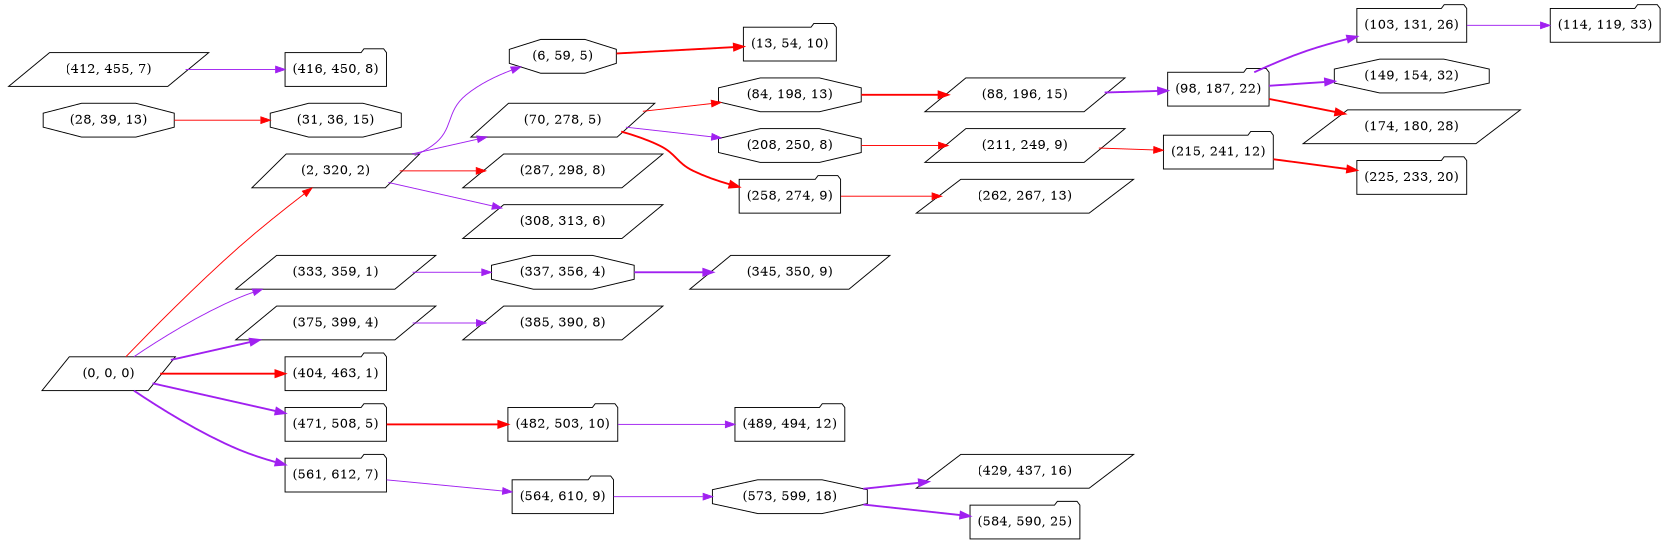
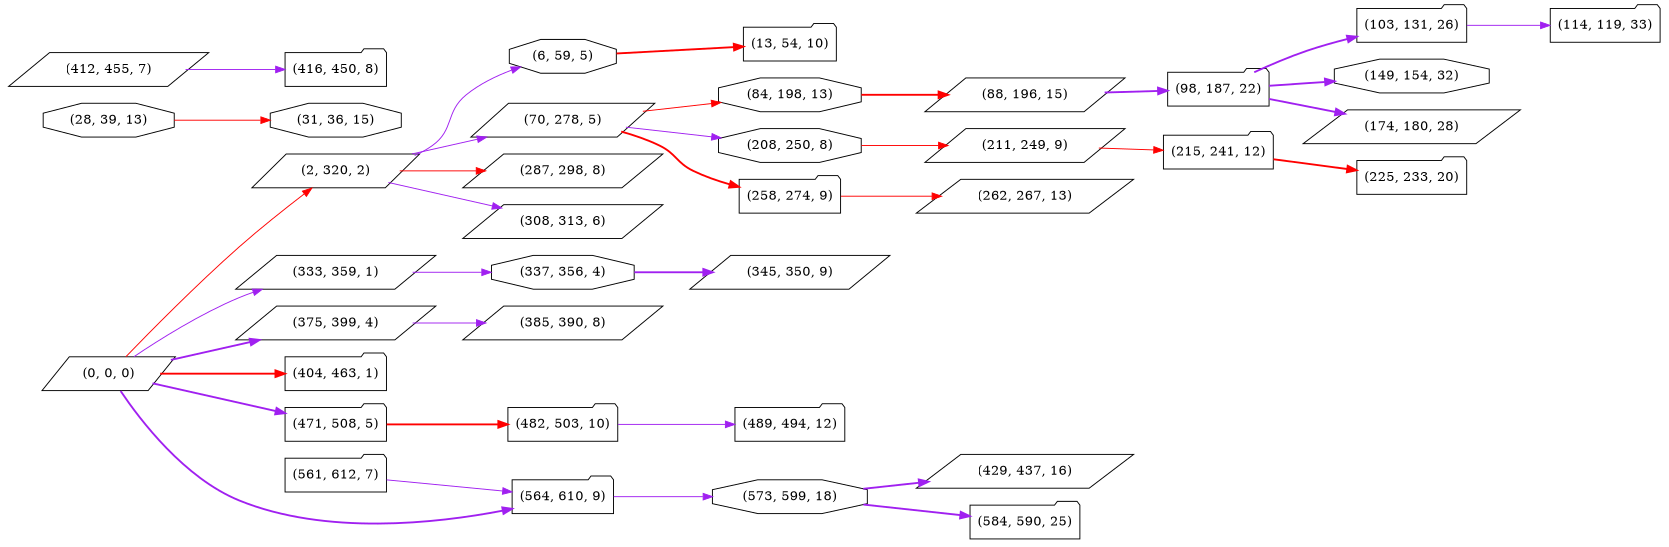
(1302, 105) -> (1302, 105)
(202, 432) -> (289, 515)
